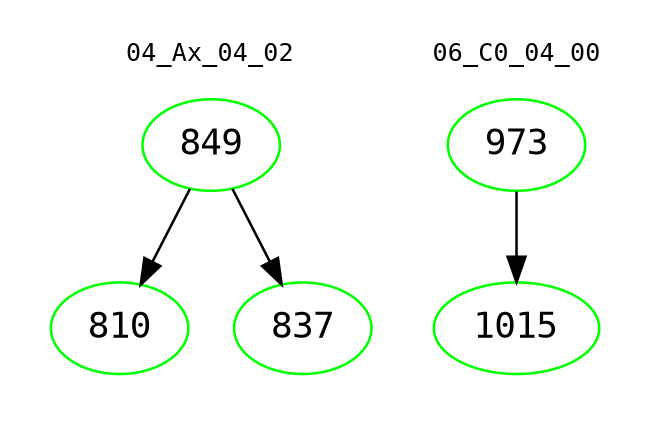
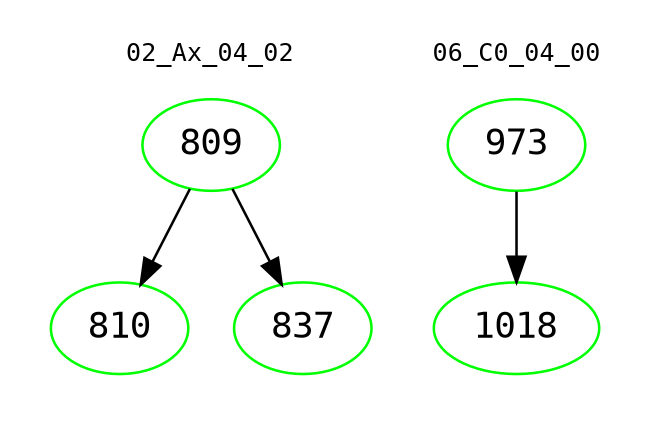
(211, 55) -> (211, 55)
(211, 145) -> (211, 145)
(517, 328) -> (517, 328)
